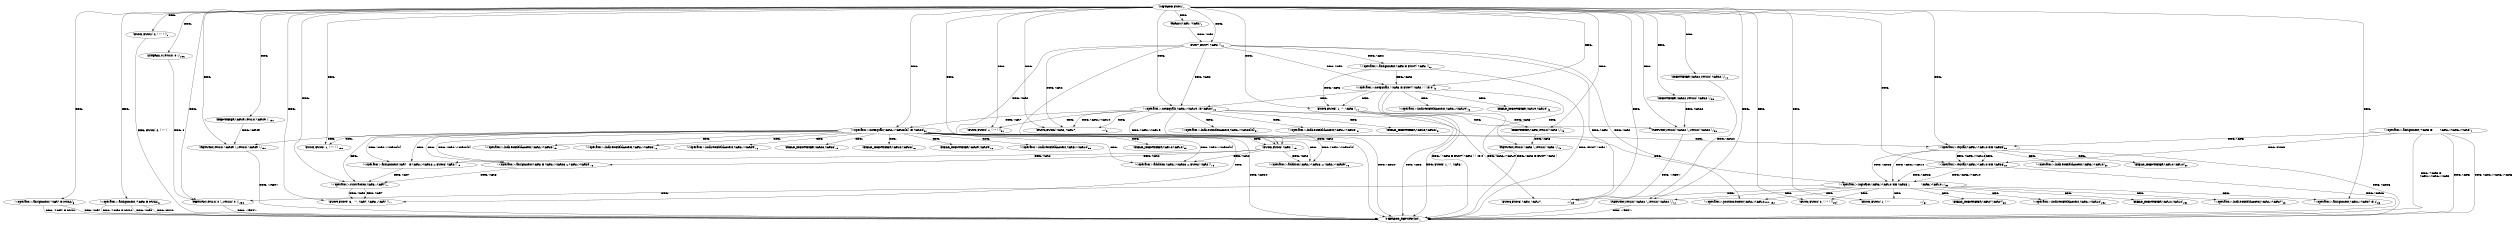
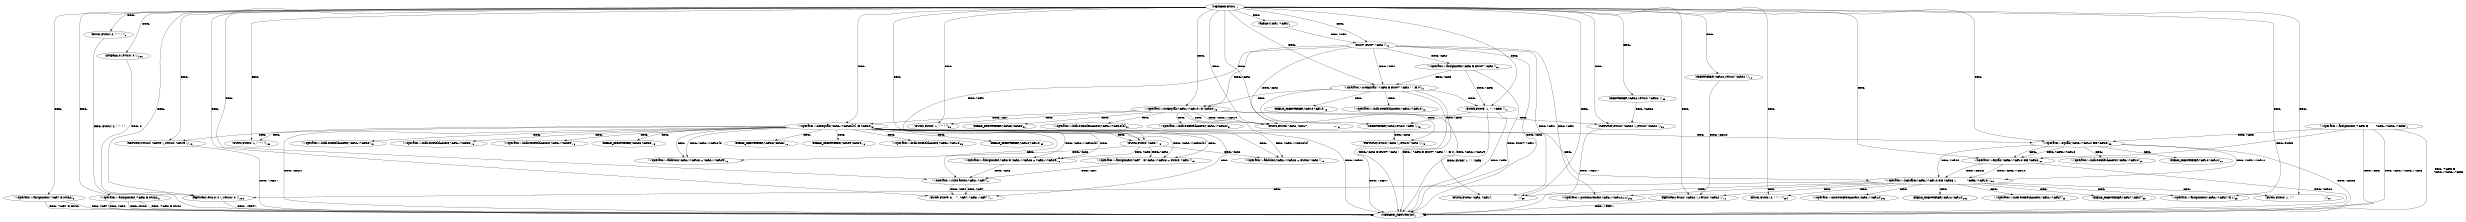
(245, 120) -> none
(1188, 136) -> none
none -> (1369, 174)
